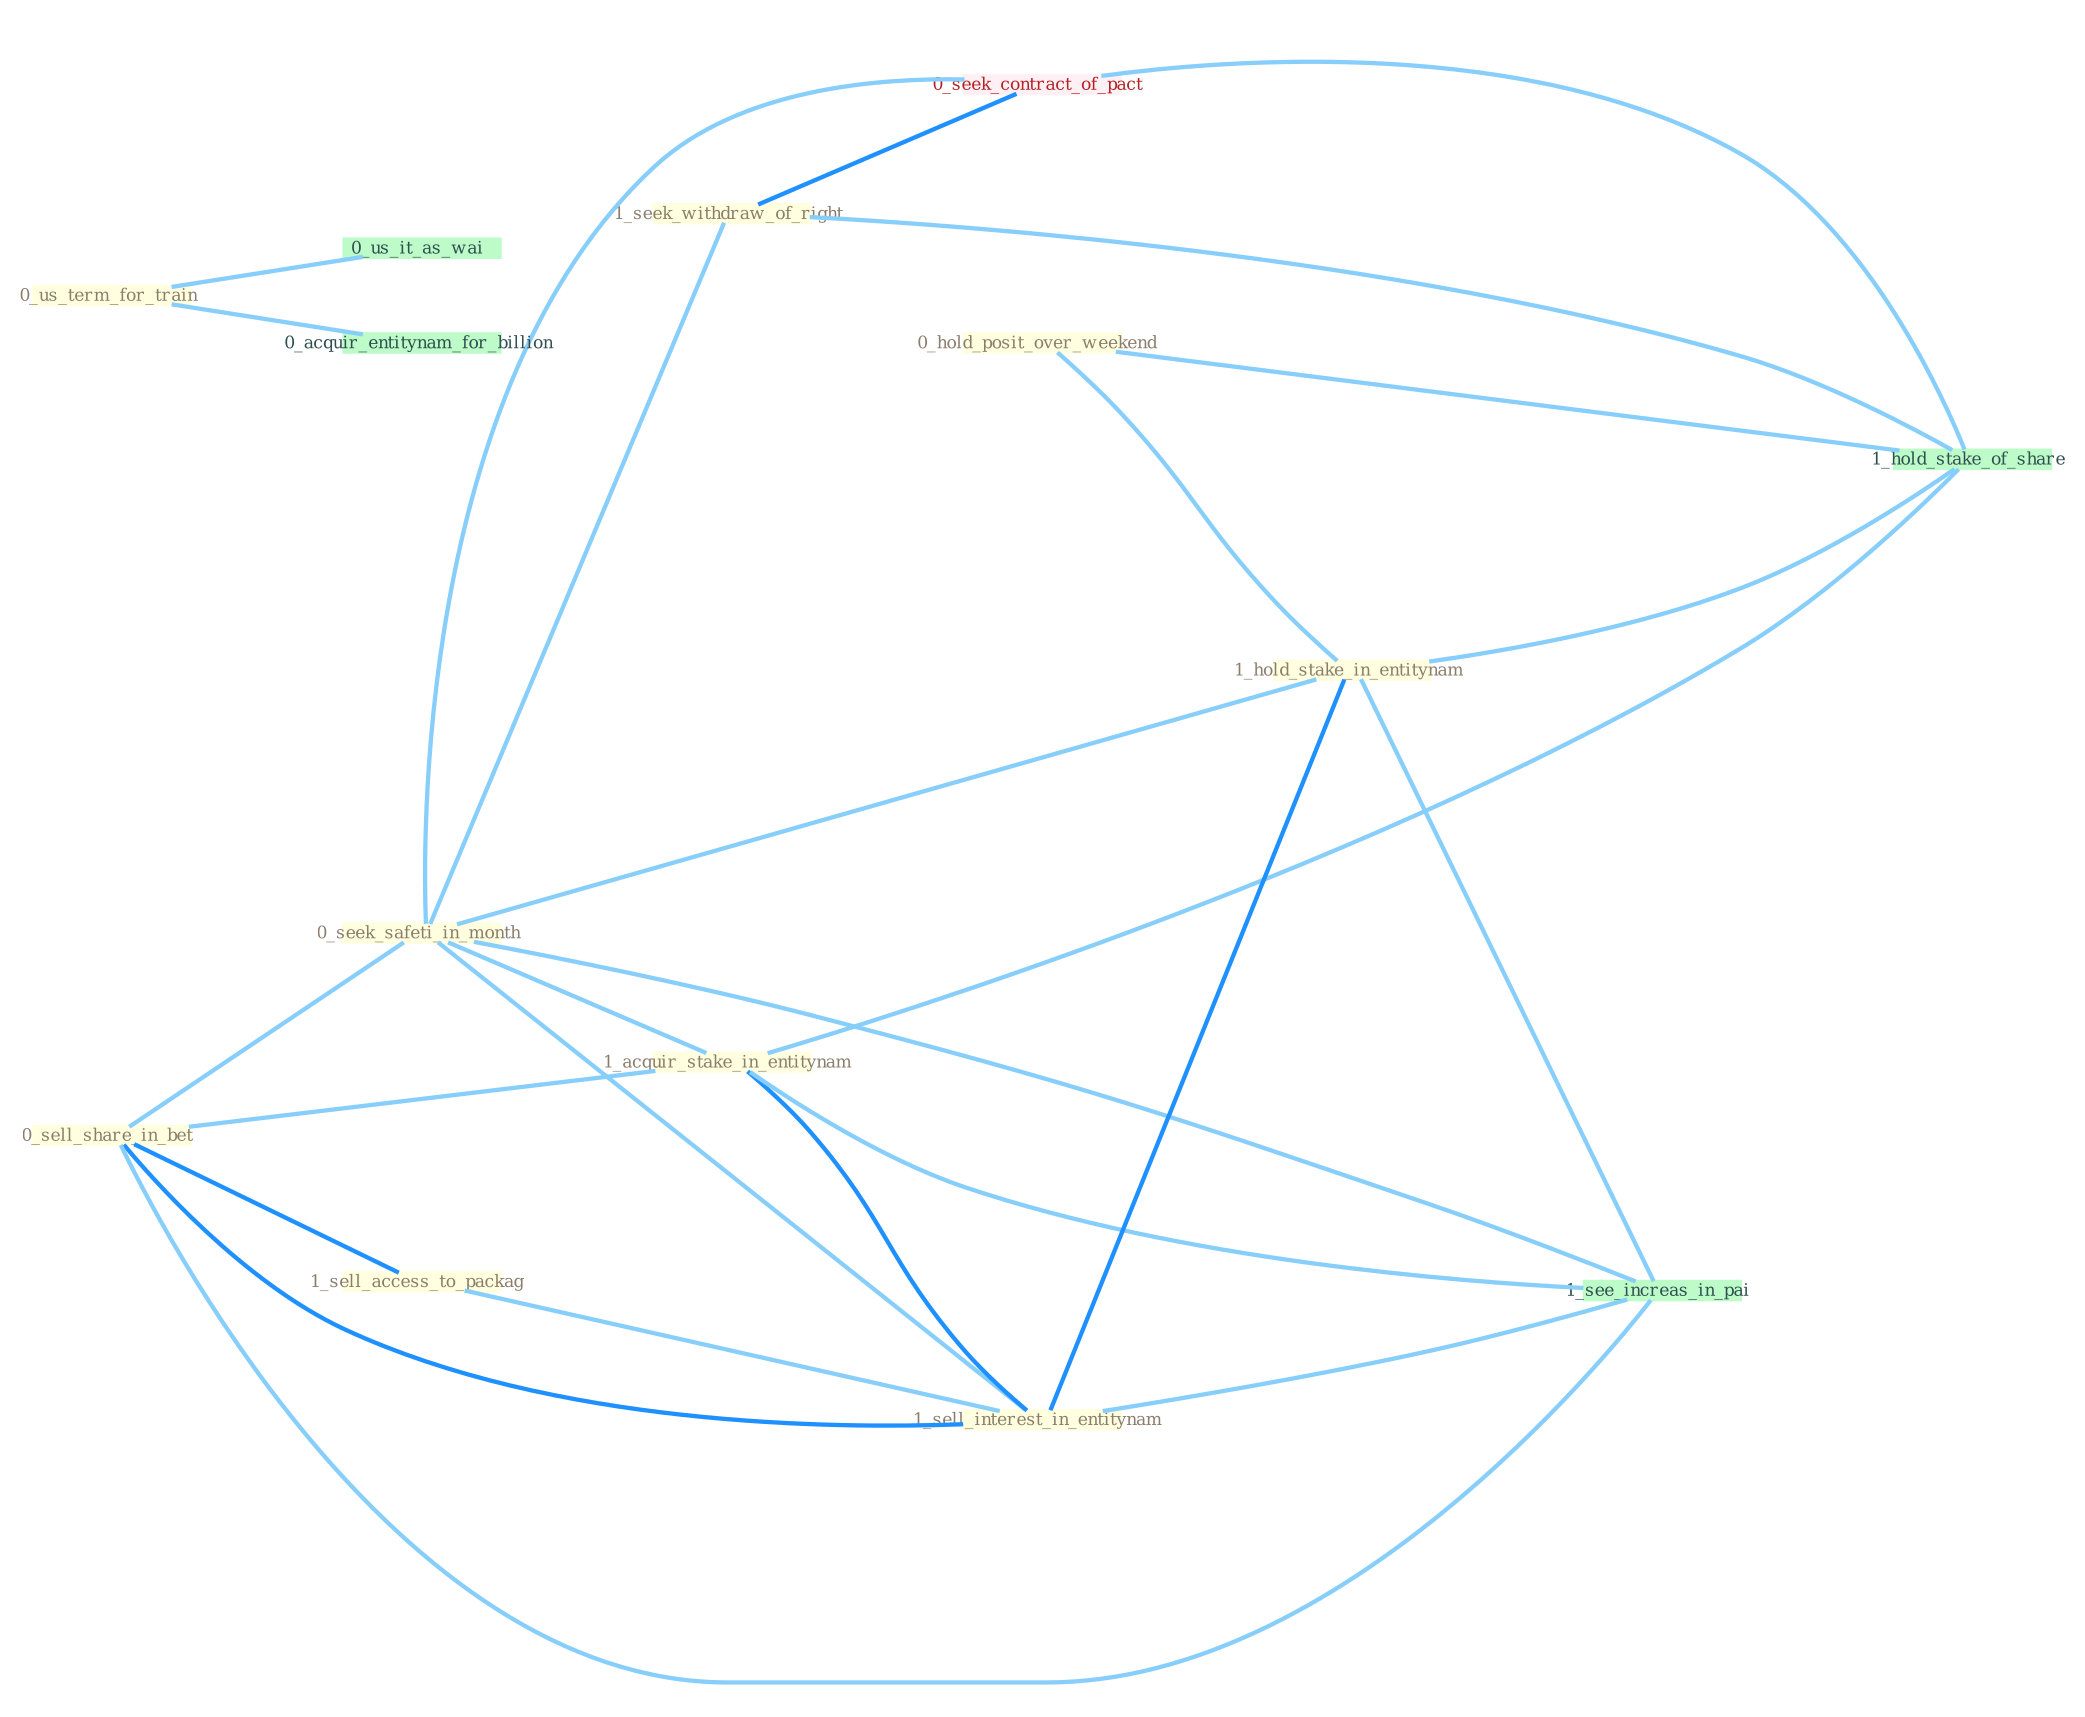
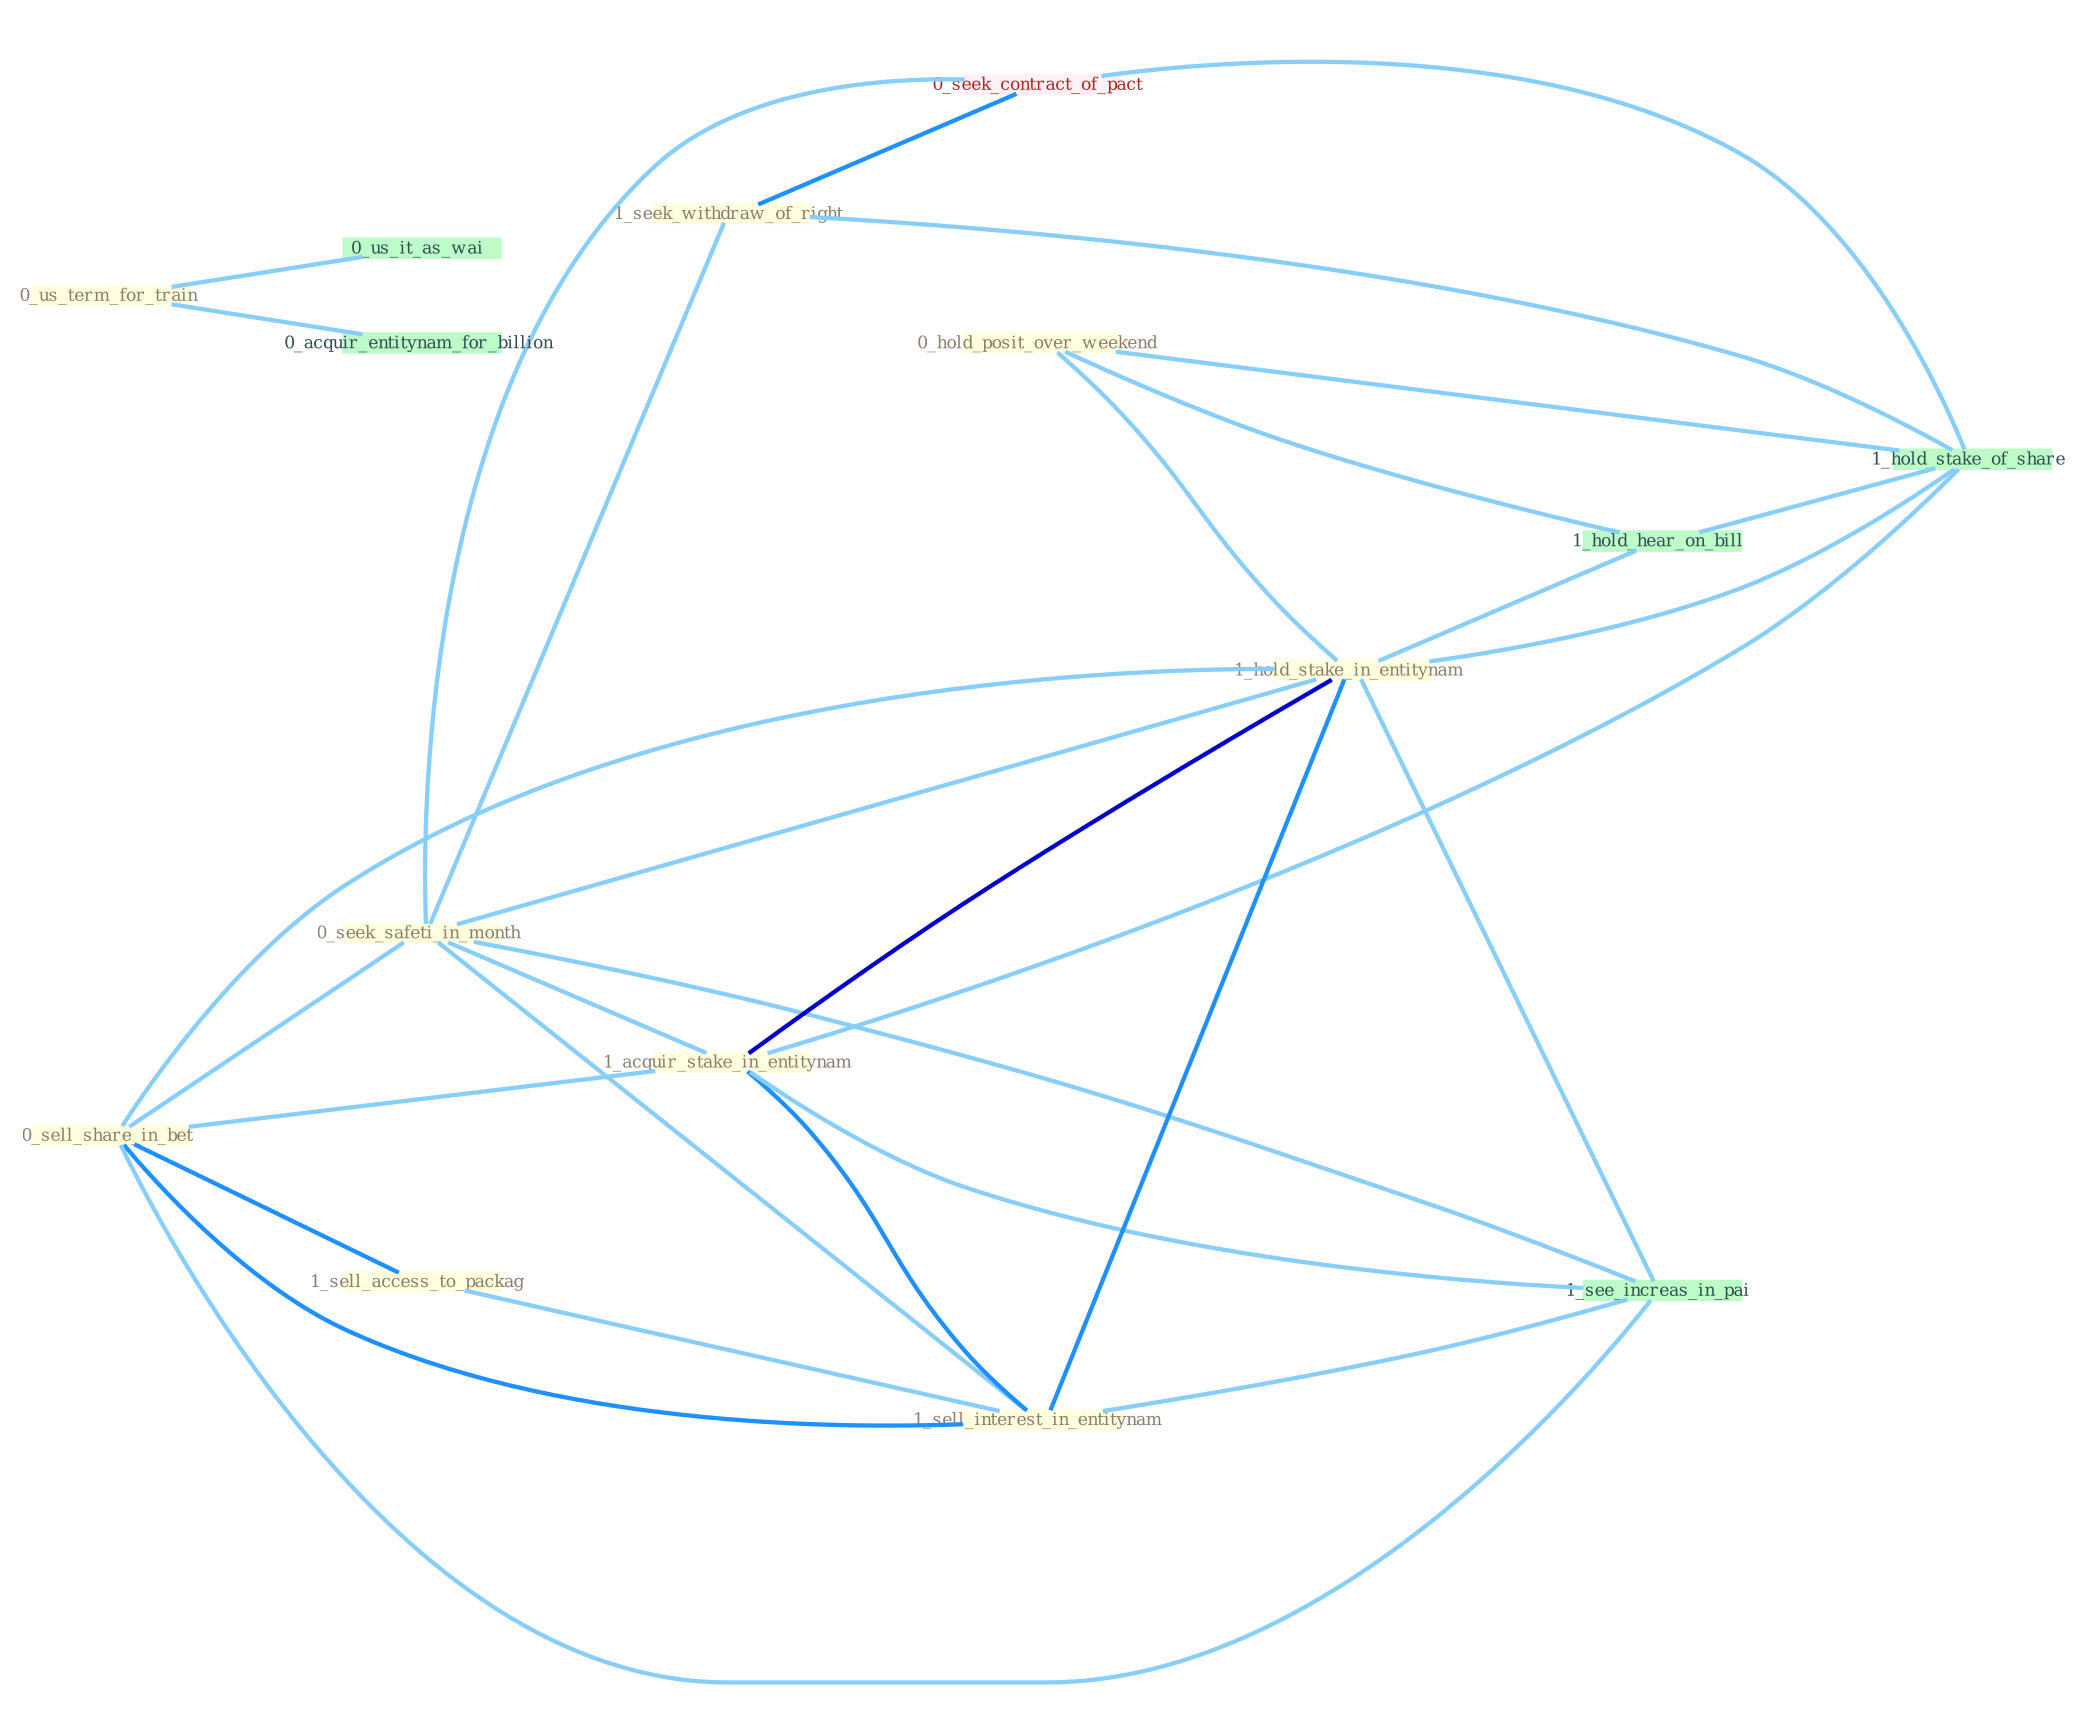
none -> (1662, 541)
none -> (635, 757)
none -> (1035, 858)
